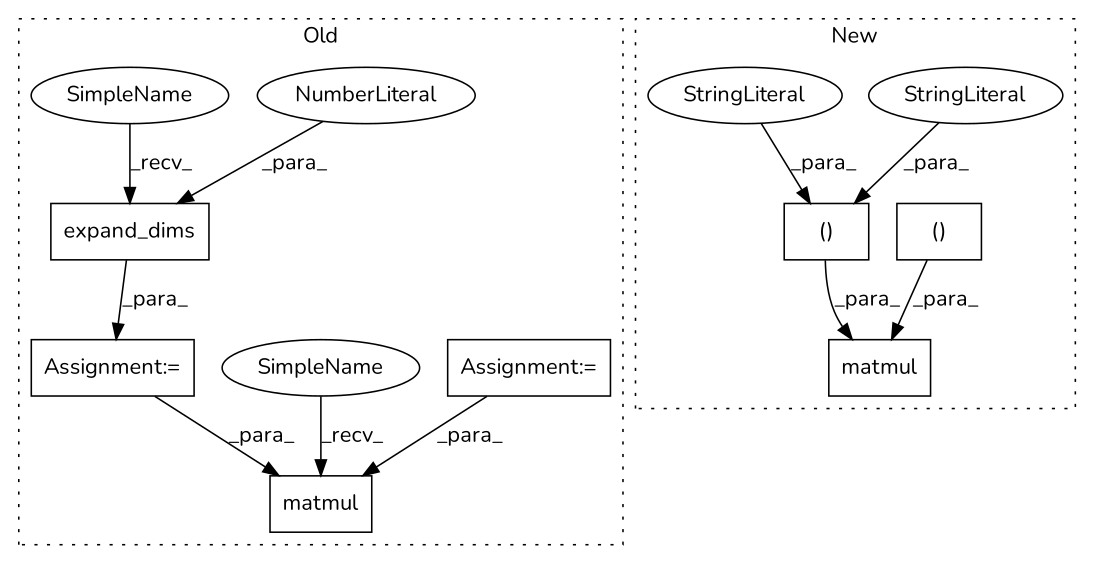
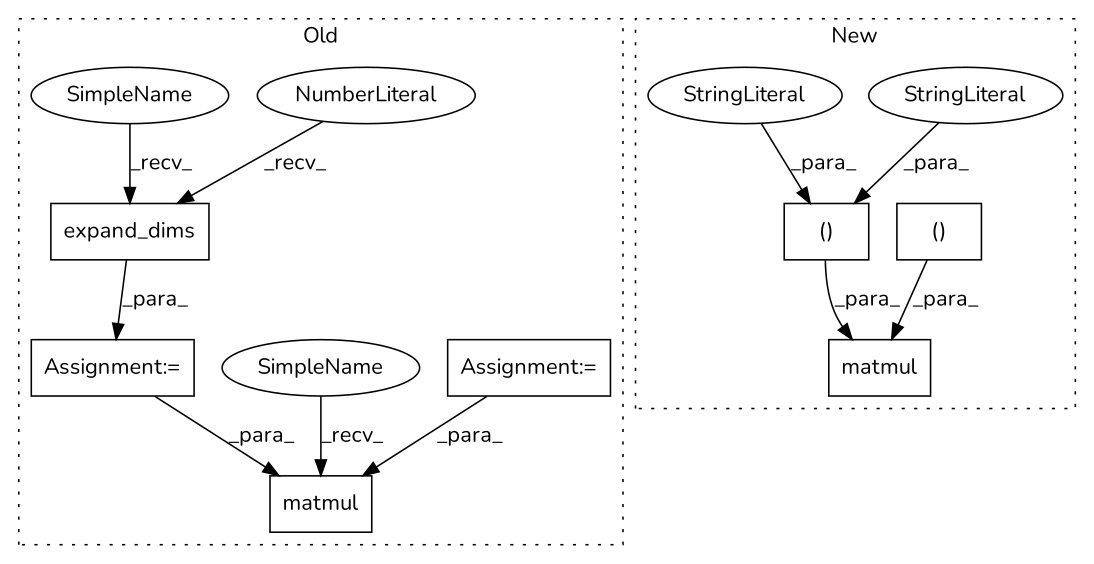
(295, 164) -> (295, 164)
